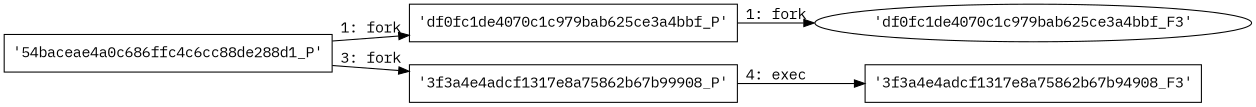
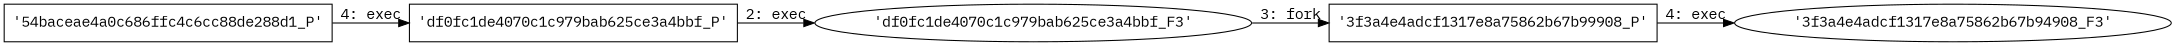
(776, 15) -> (776, 15)
(371, 29) -> (371, 15)
(366, 68) -> (1285, 23)
(1033, 84) -> (1953, 23)
